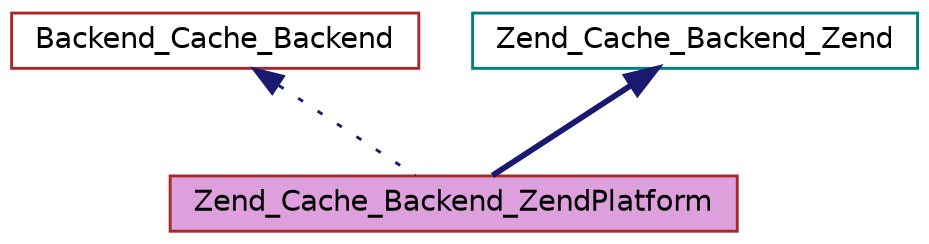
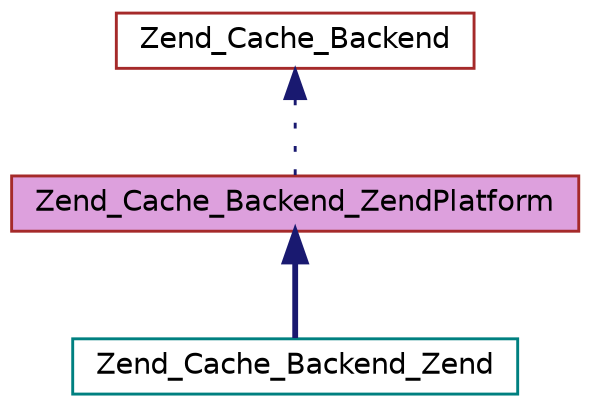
(215, 41) -> (295, 41)
(562, 130) -> (295, 300)
